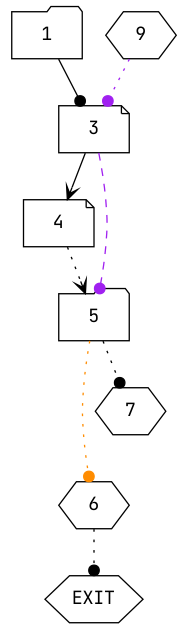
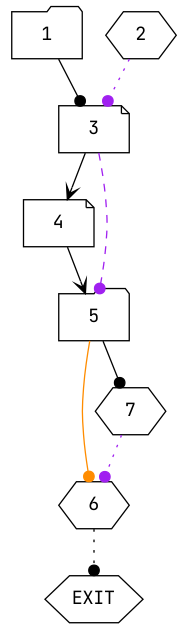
(141, 35) -> (141, 35)
(74, 264) -> (74, 264)
(110, 359) -> (110, 359)
(82, 406) -> (82, 406)
none -> (114, 453)
